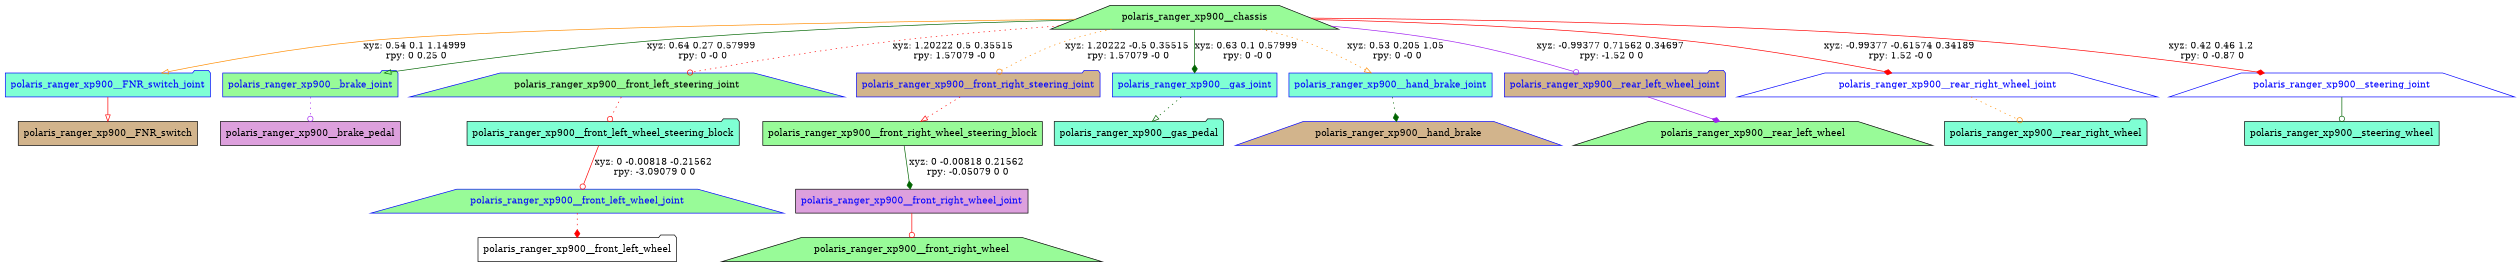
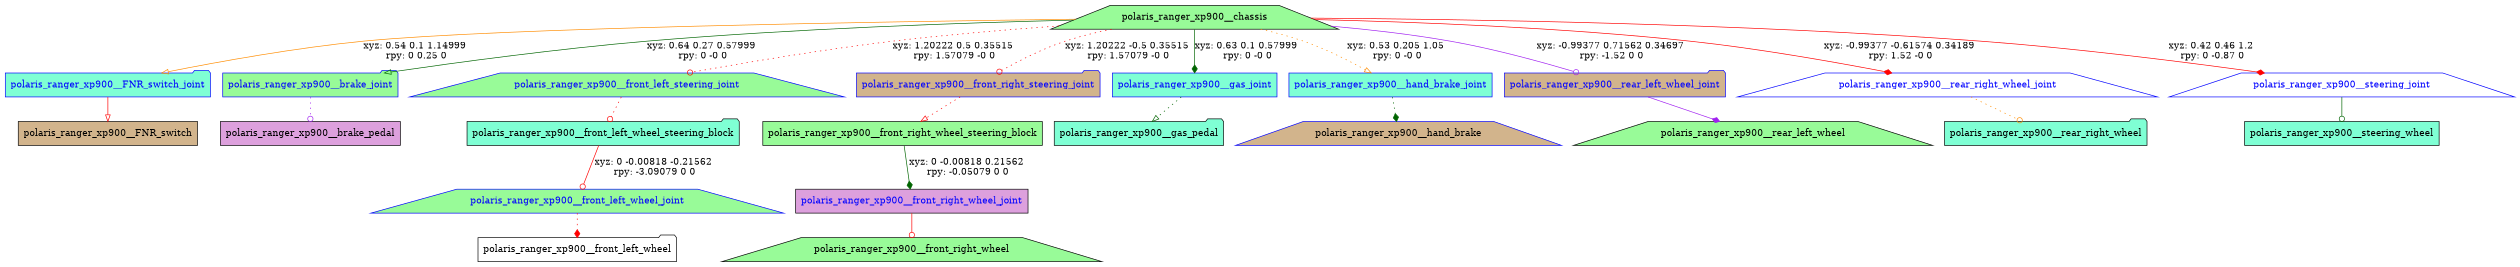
(1055, 45) -> (1055, 45)
(627, 85) -> (627, 85)
